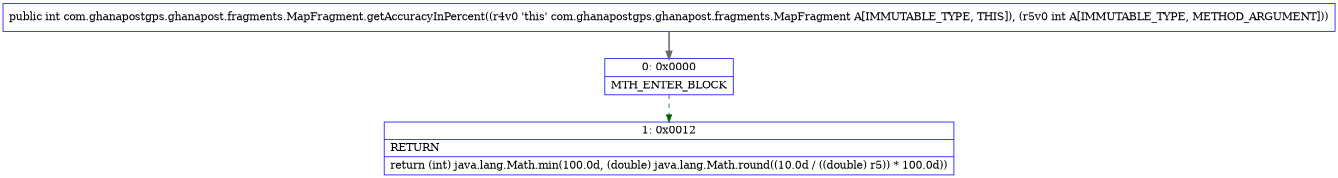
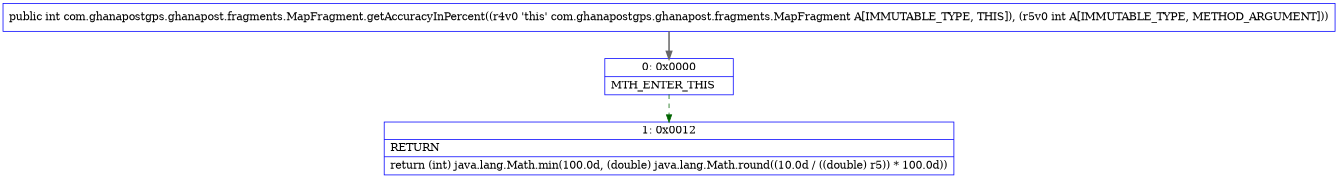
(669, 85) -> (663, 85)
